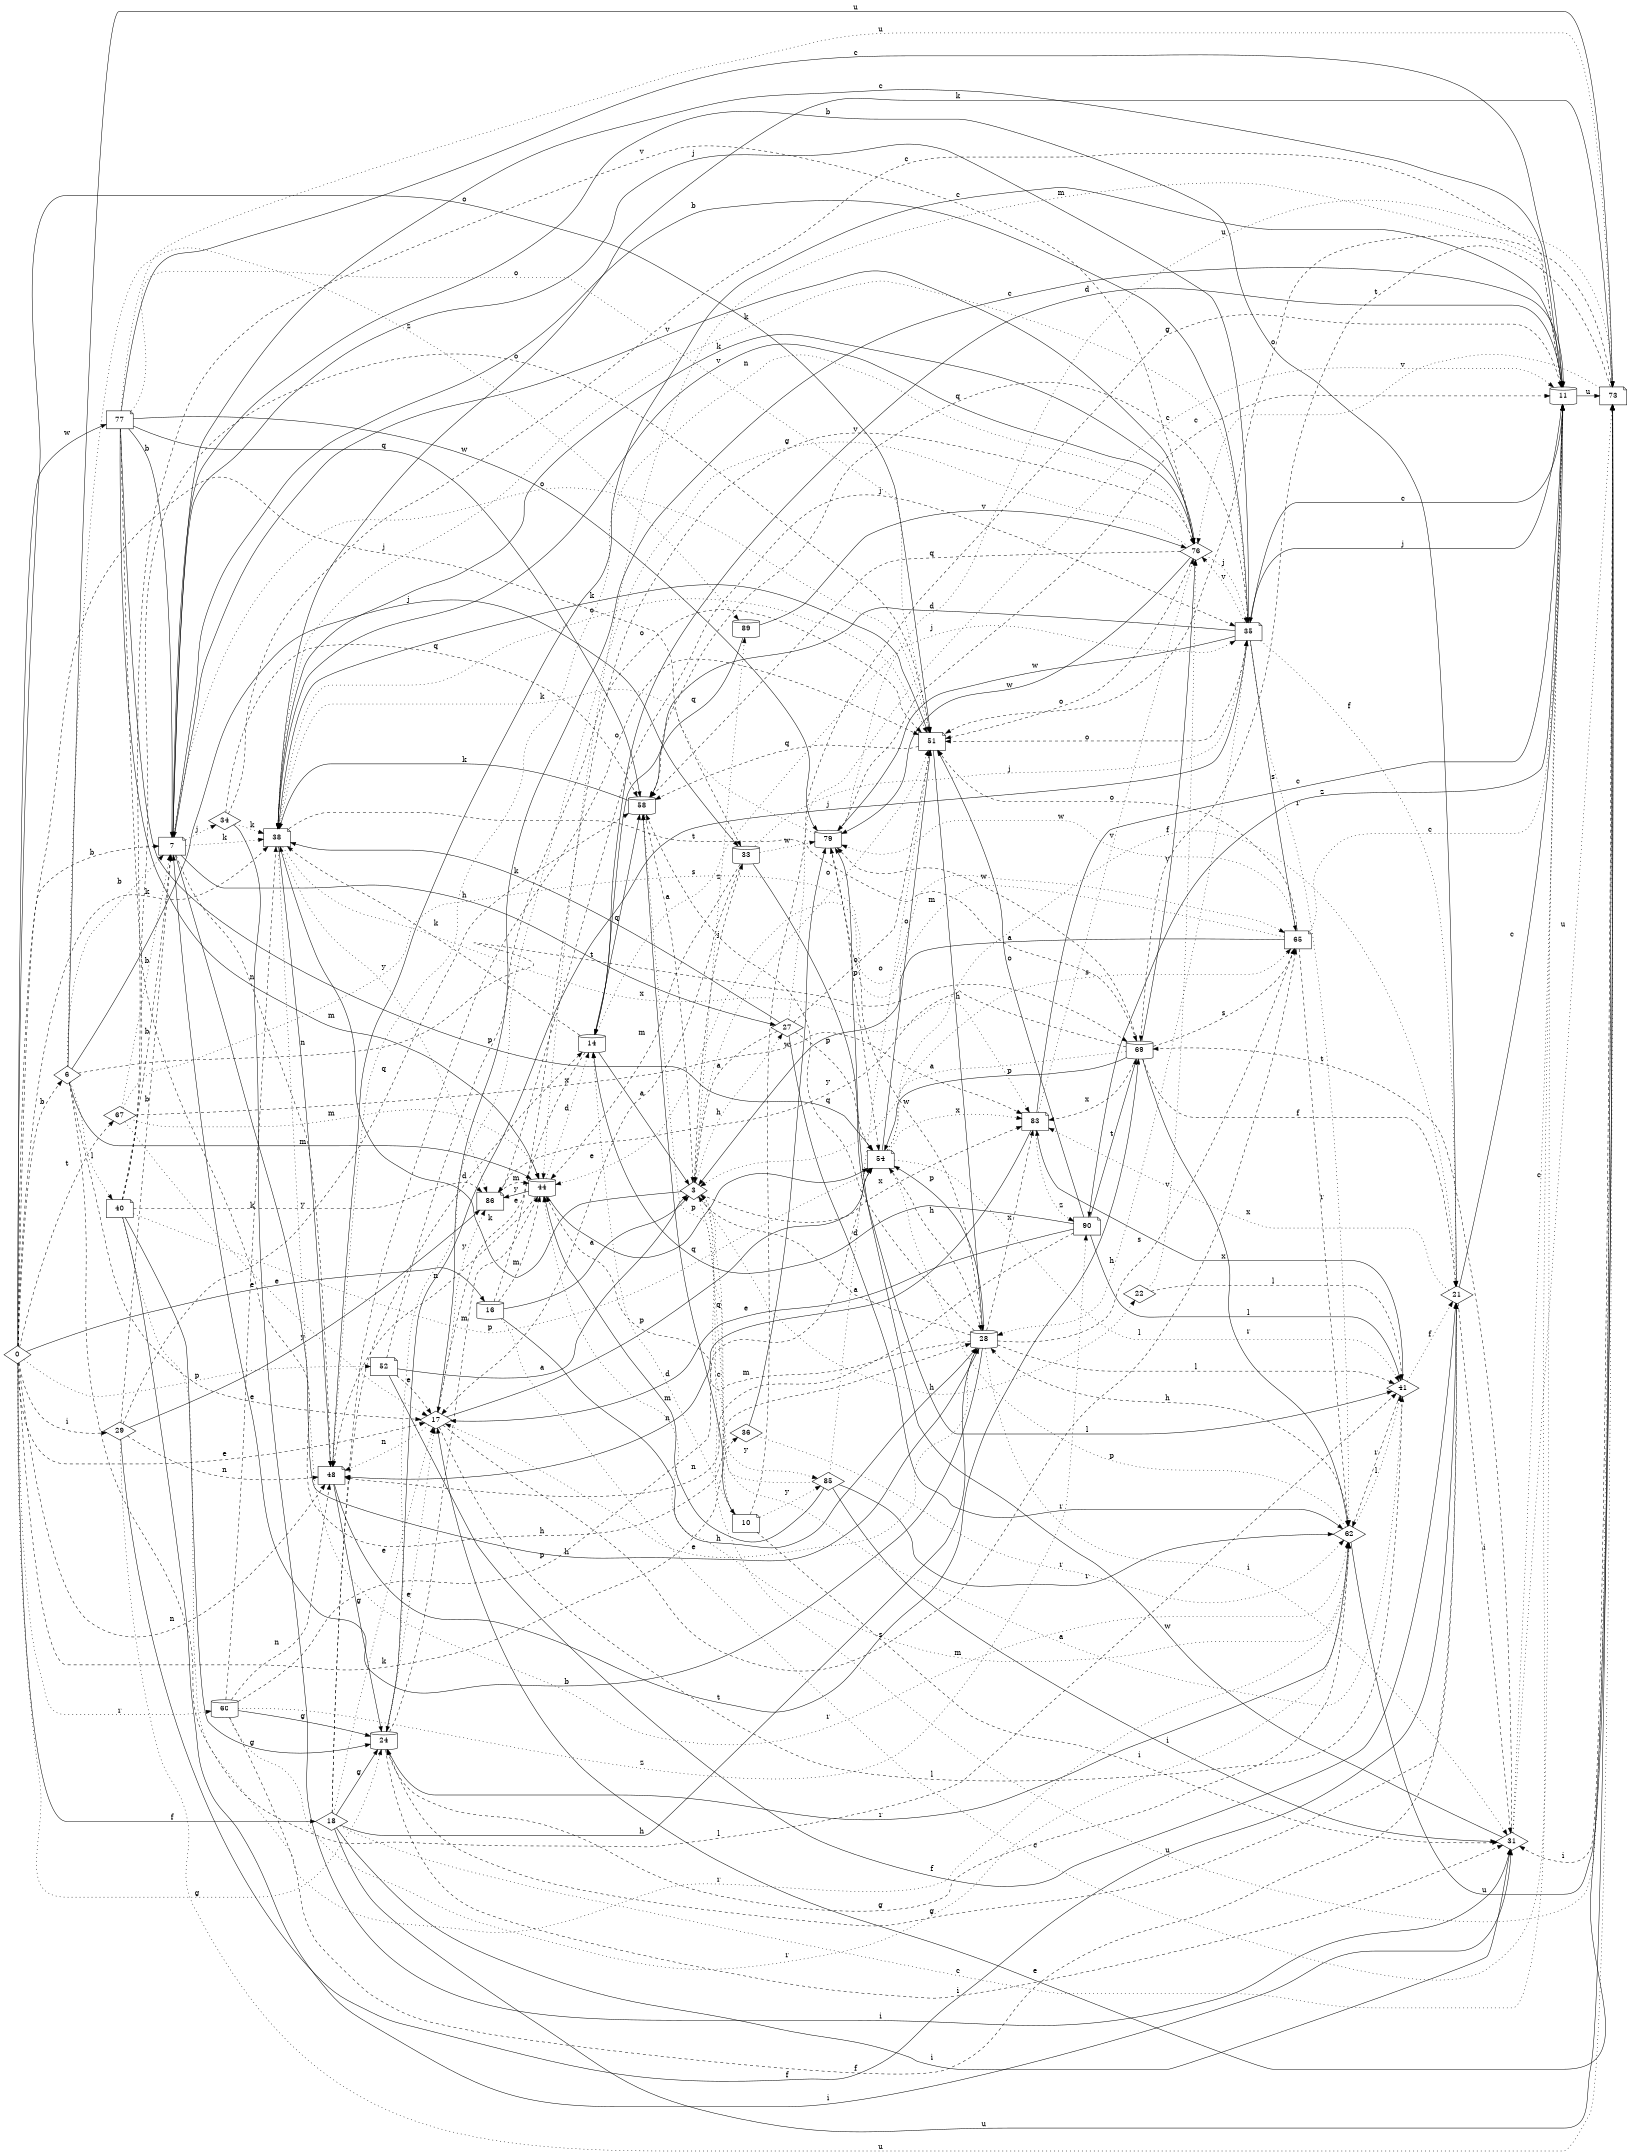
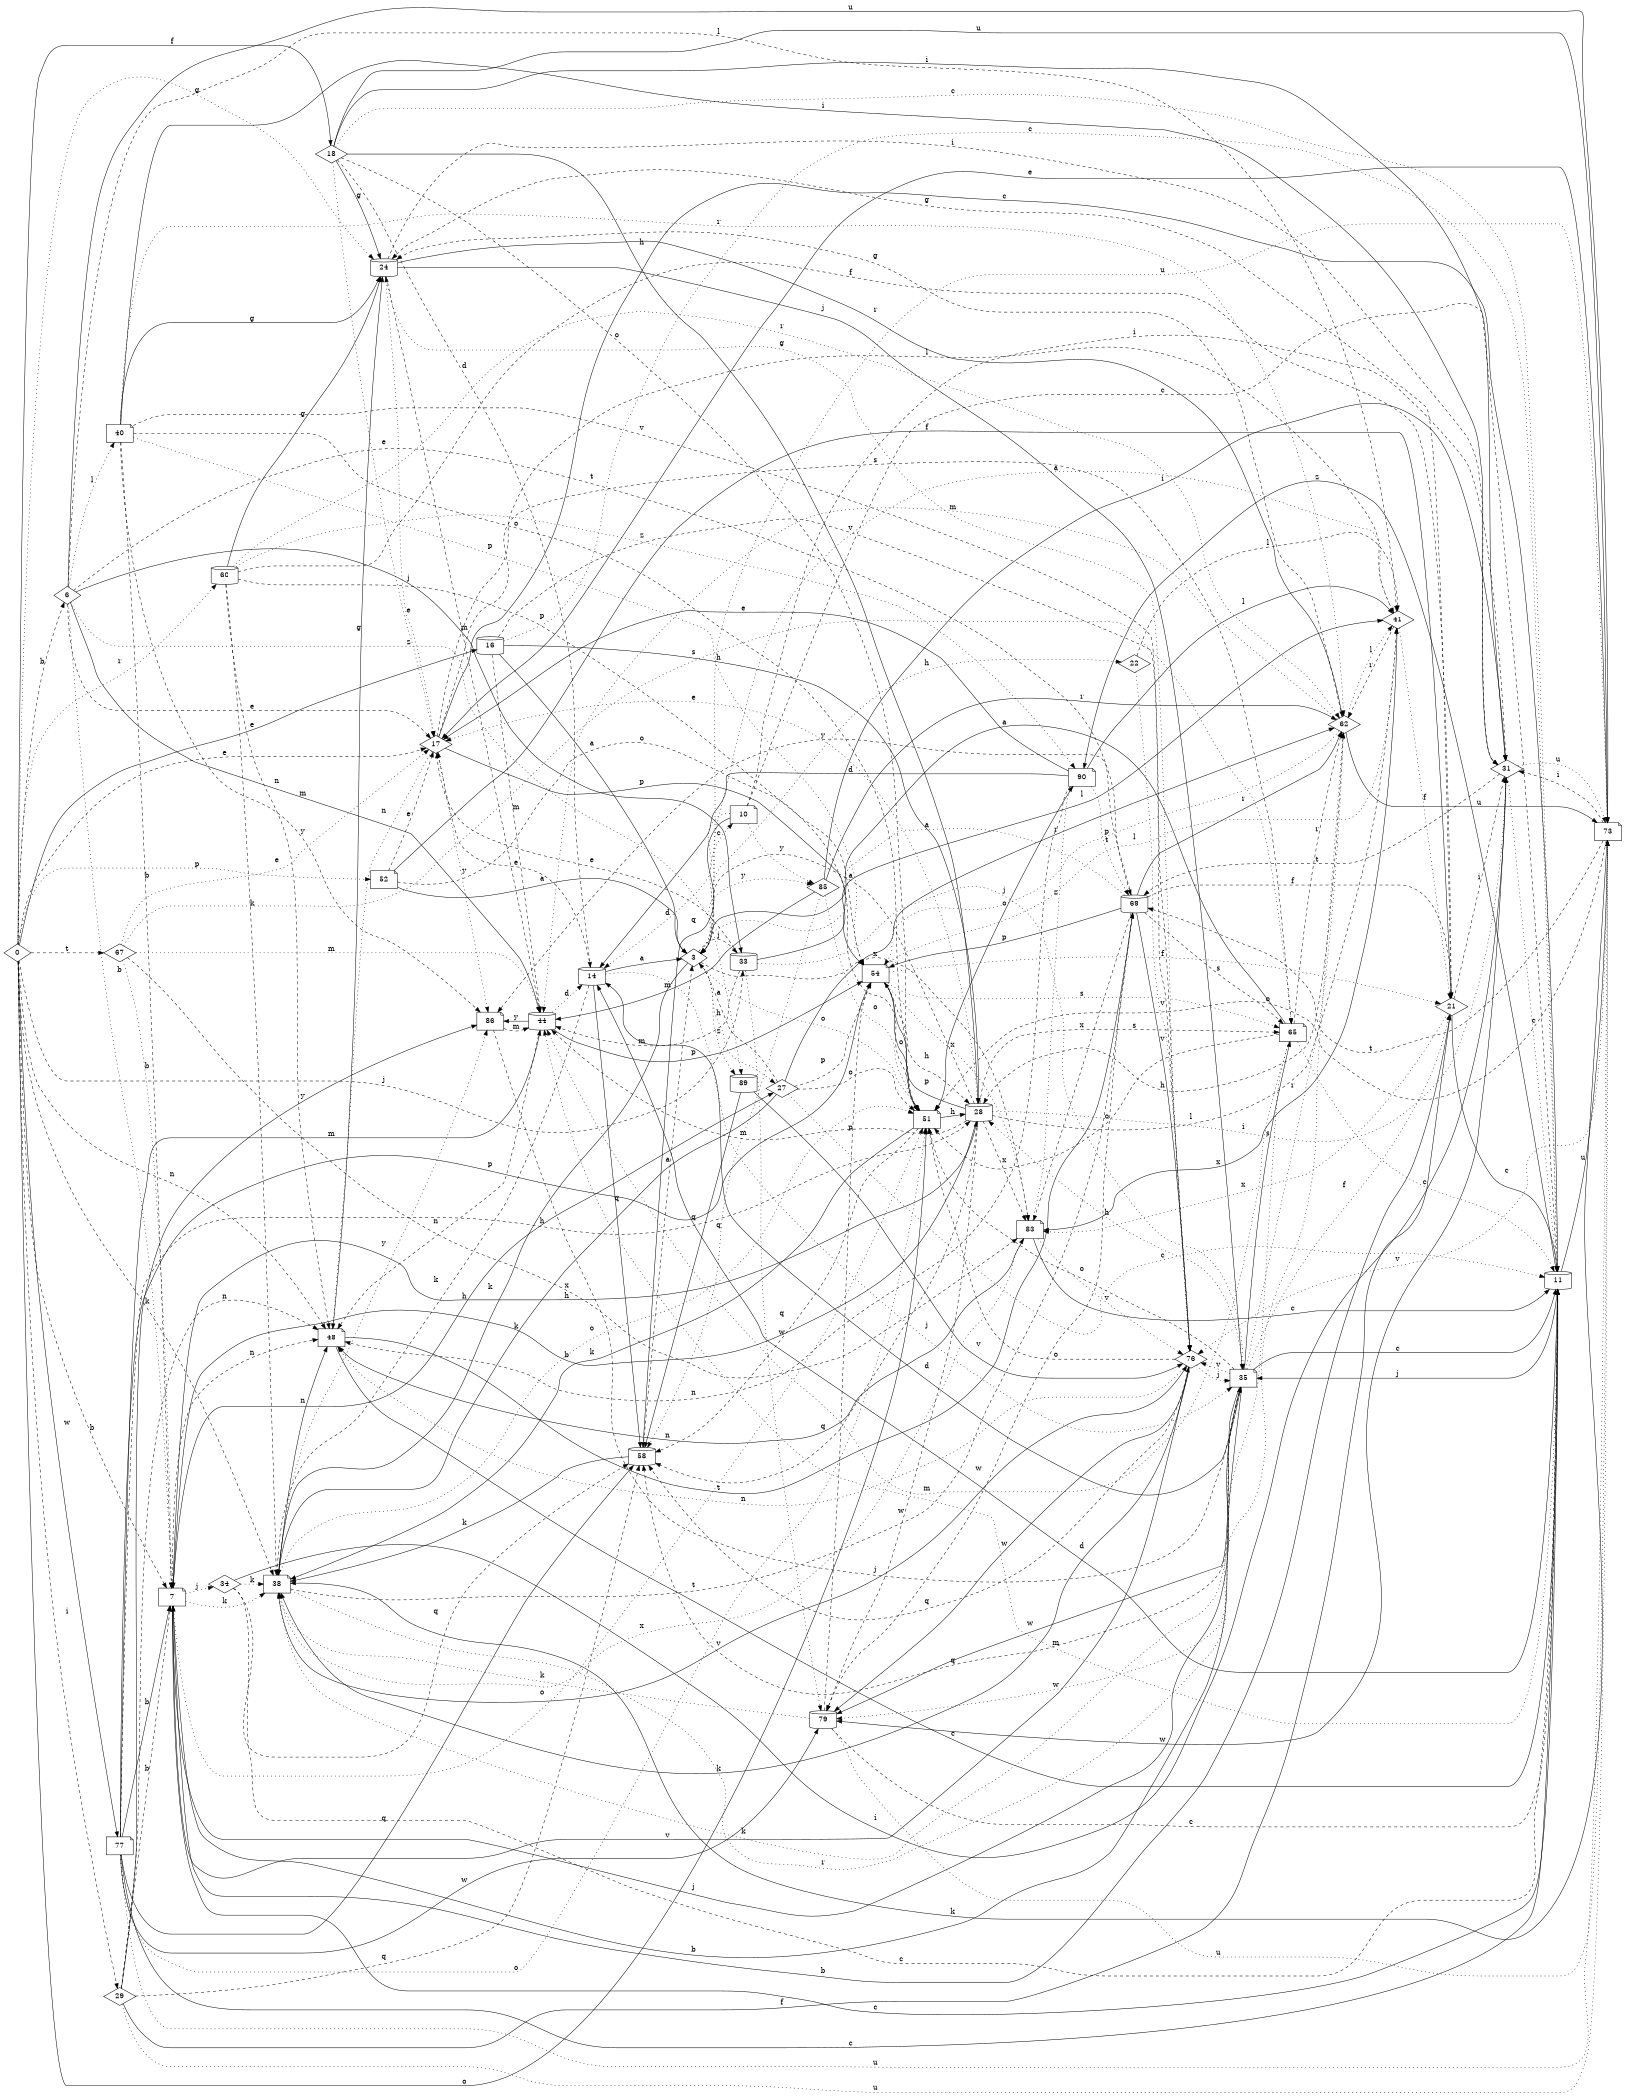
(1168, 330) -> (1163, 391)
(1113, 1140) -> (1104, 843)
(746, 1433) -> none
